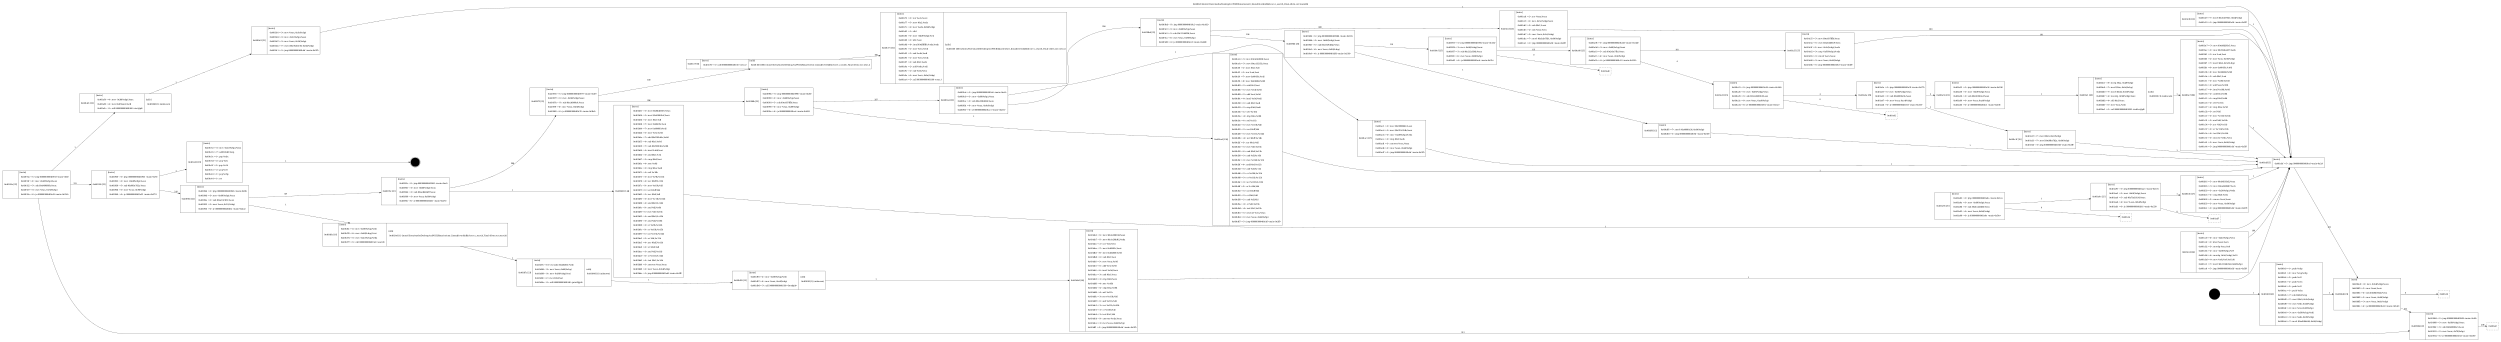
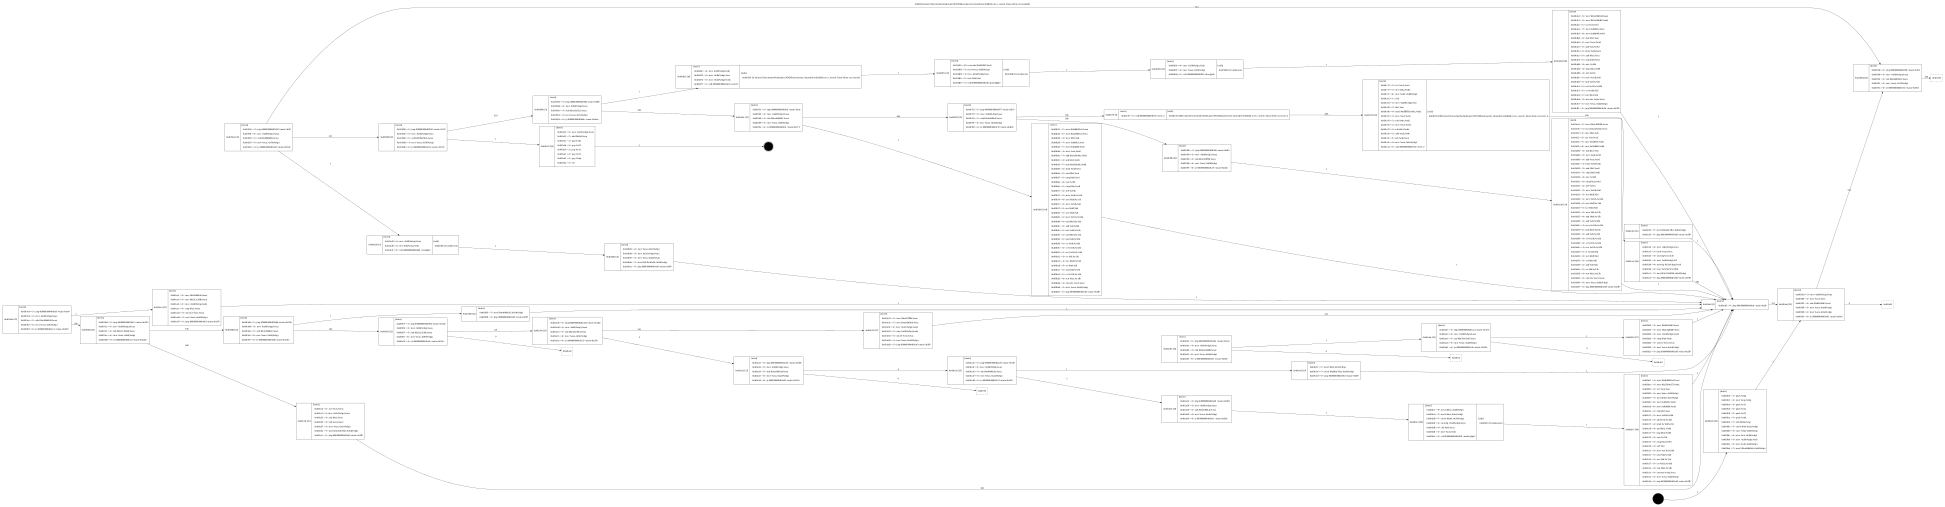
(875, 101) -> none
none -> (1623, 143)
